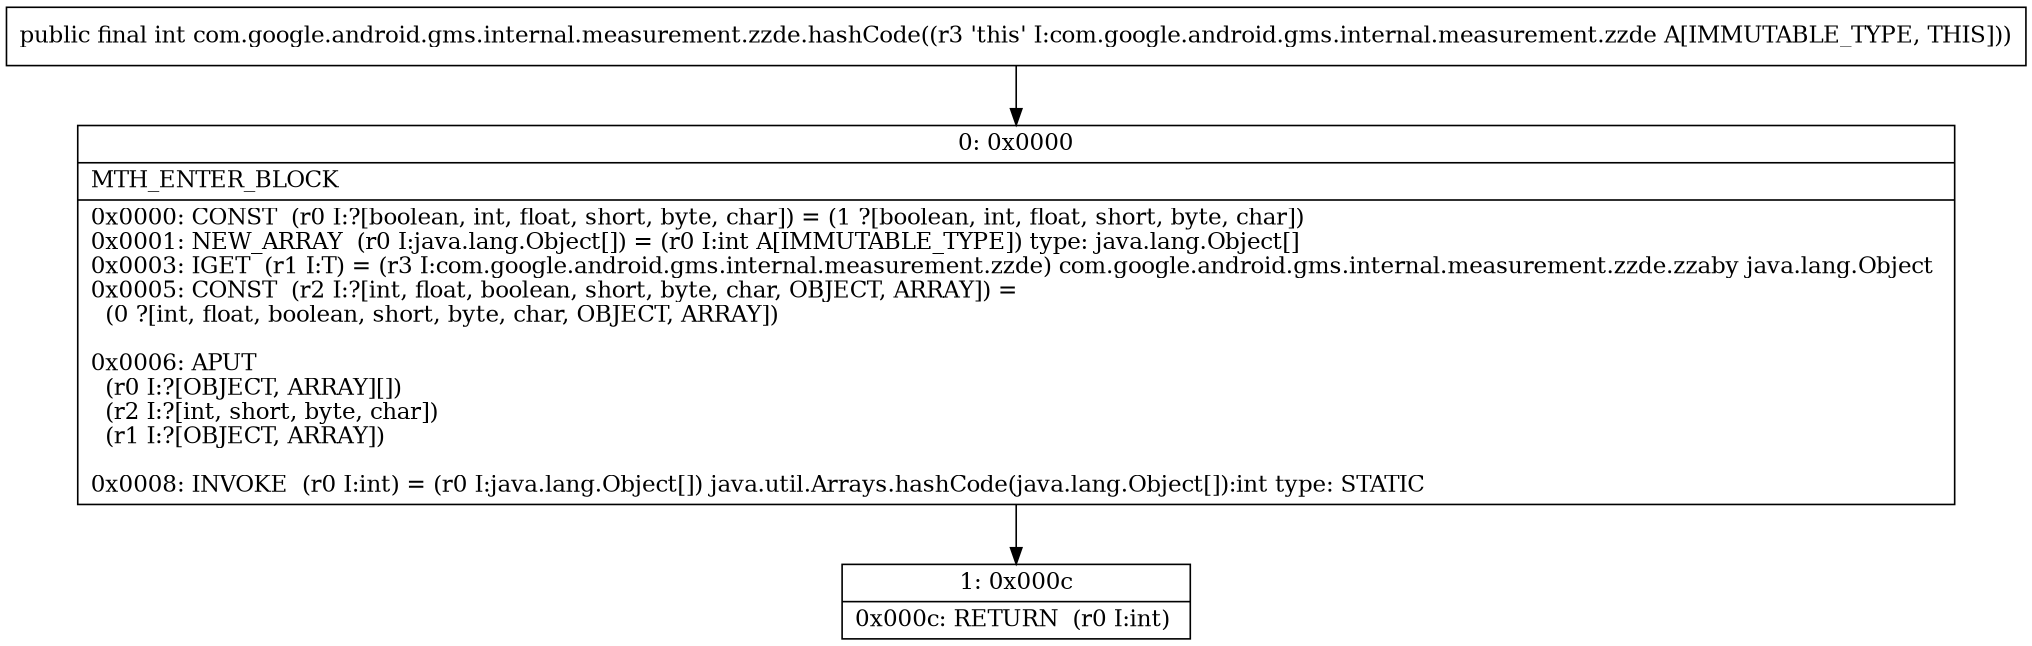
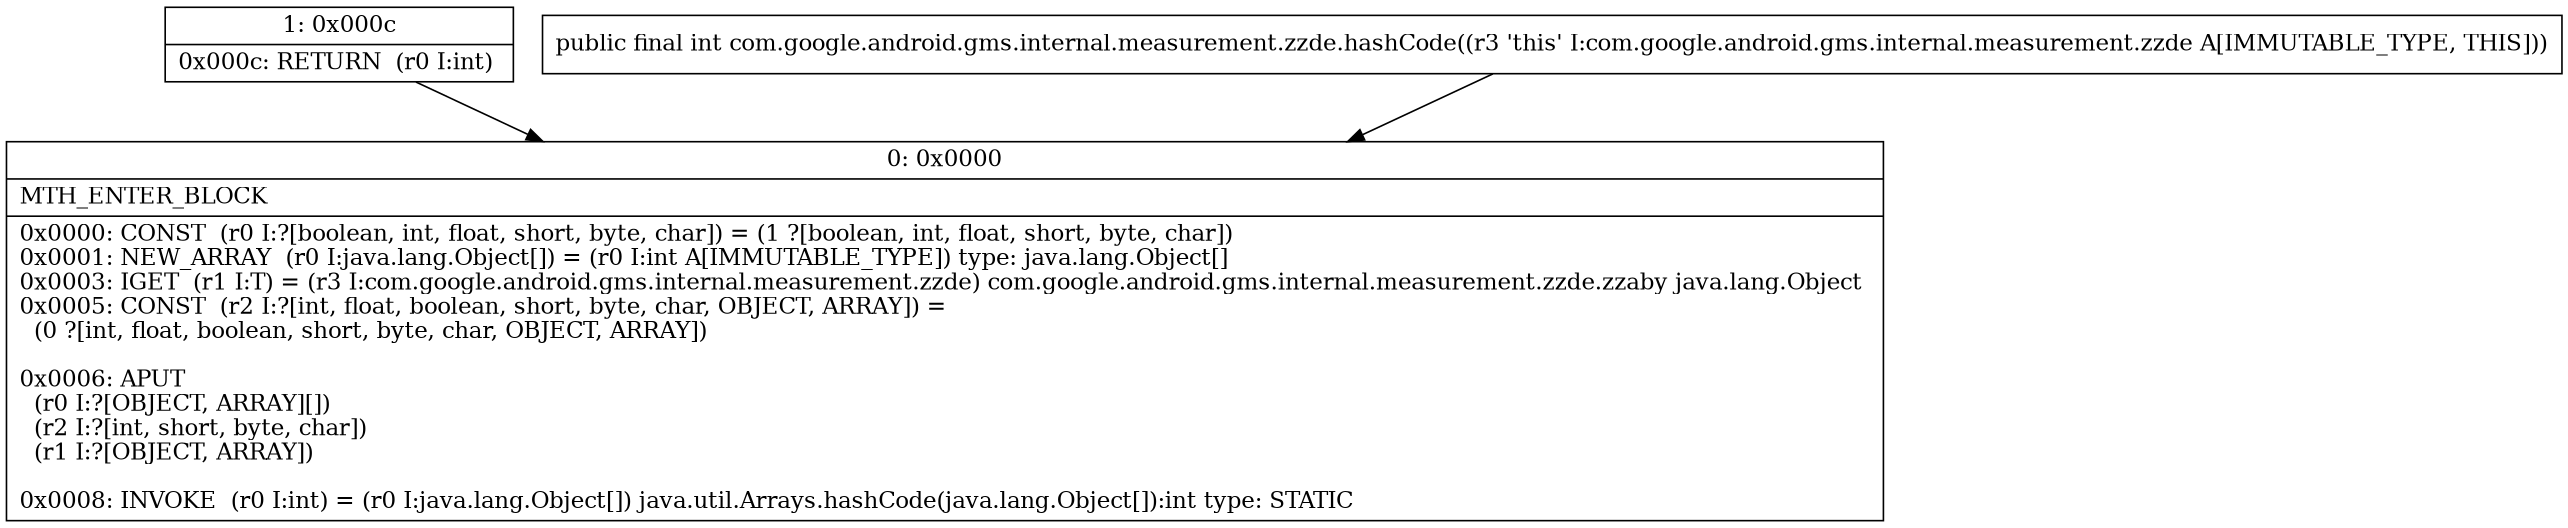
(1016, 526) -> (472, 108)
